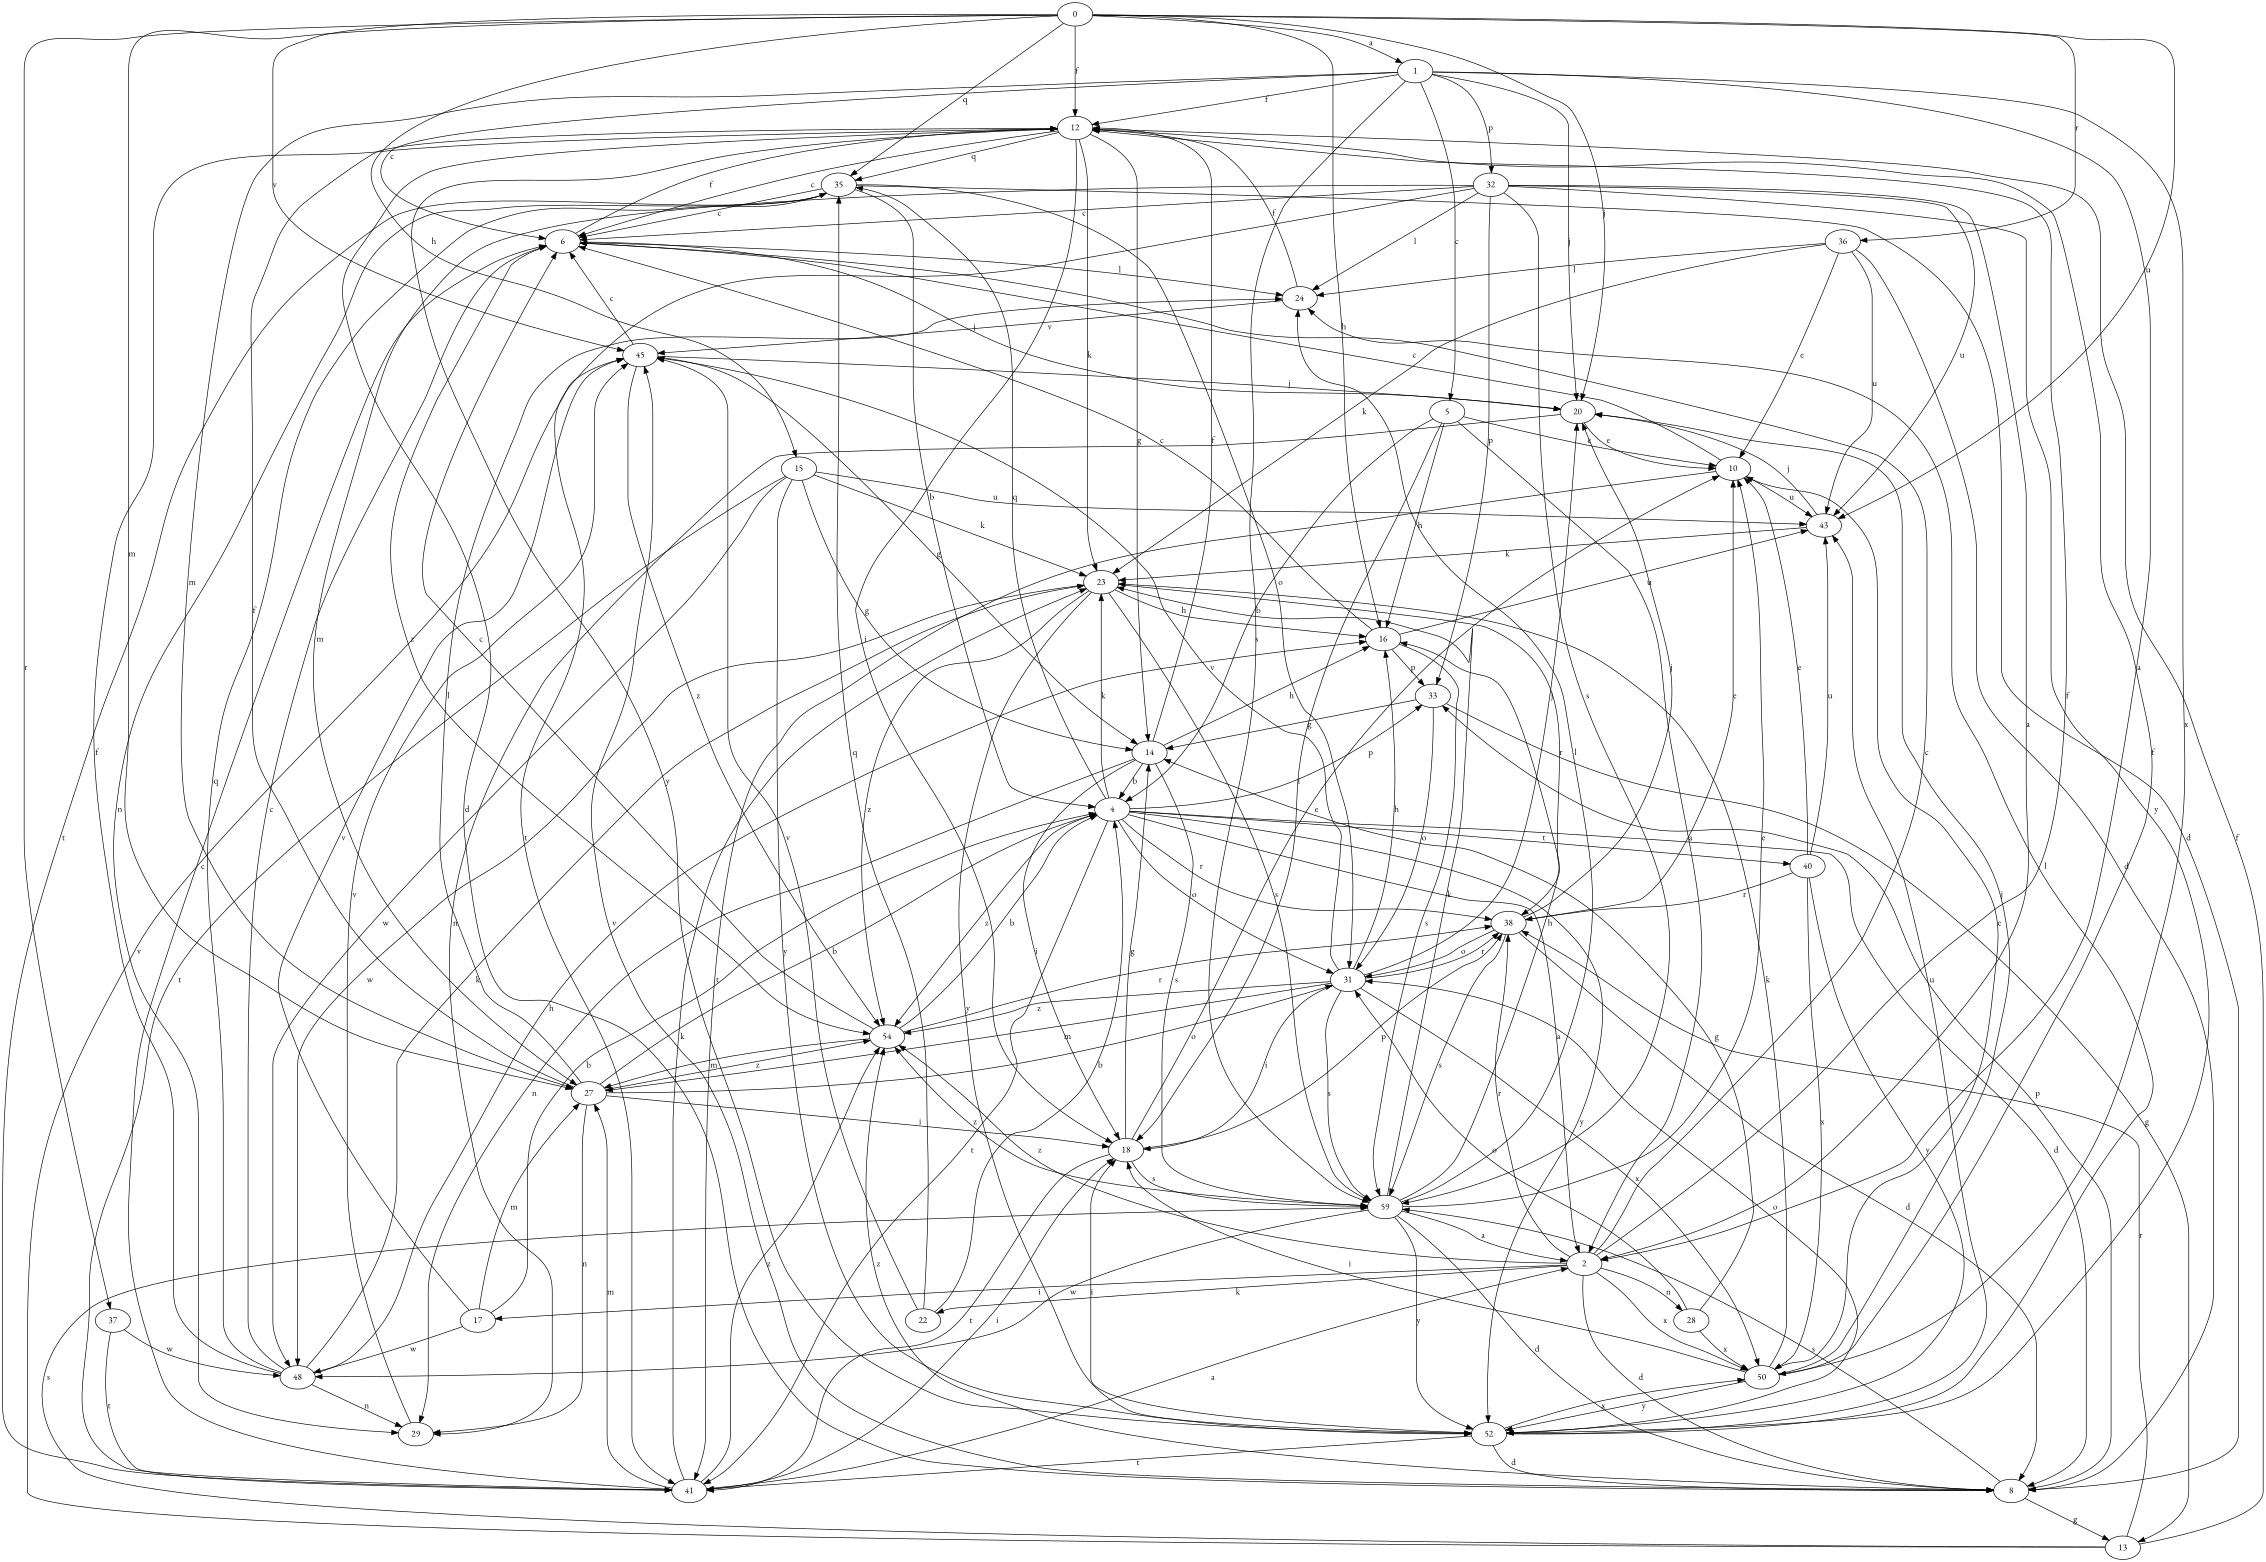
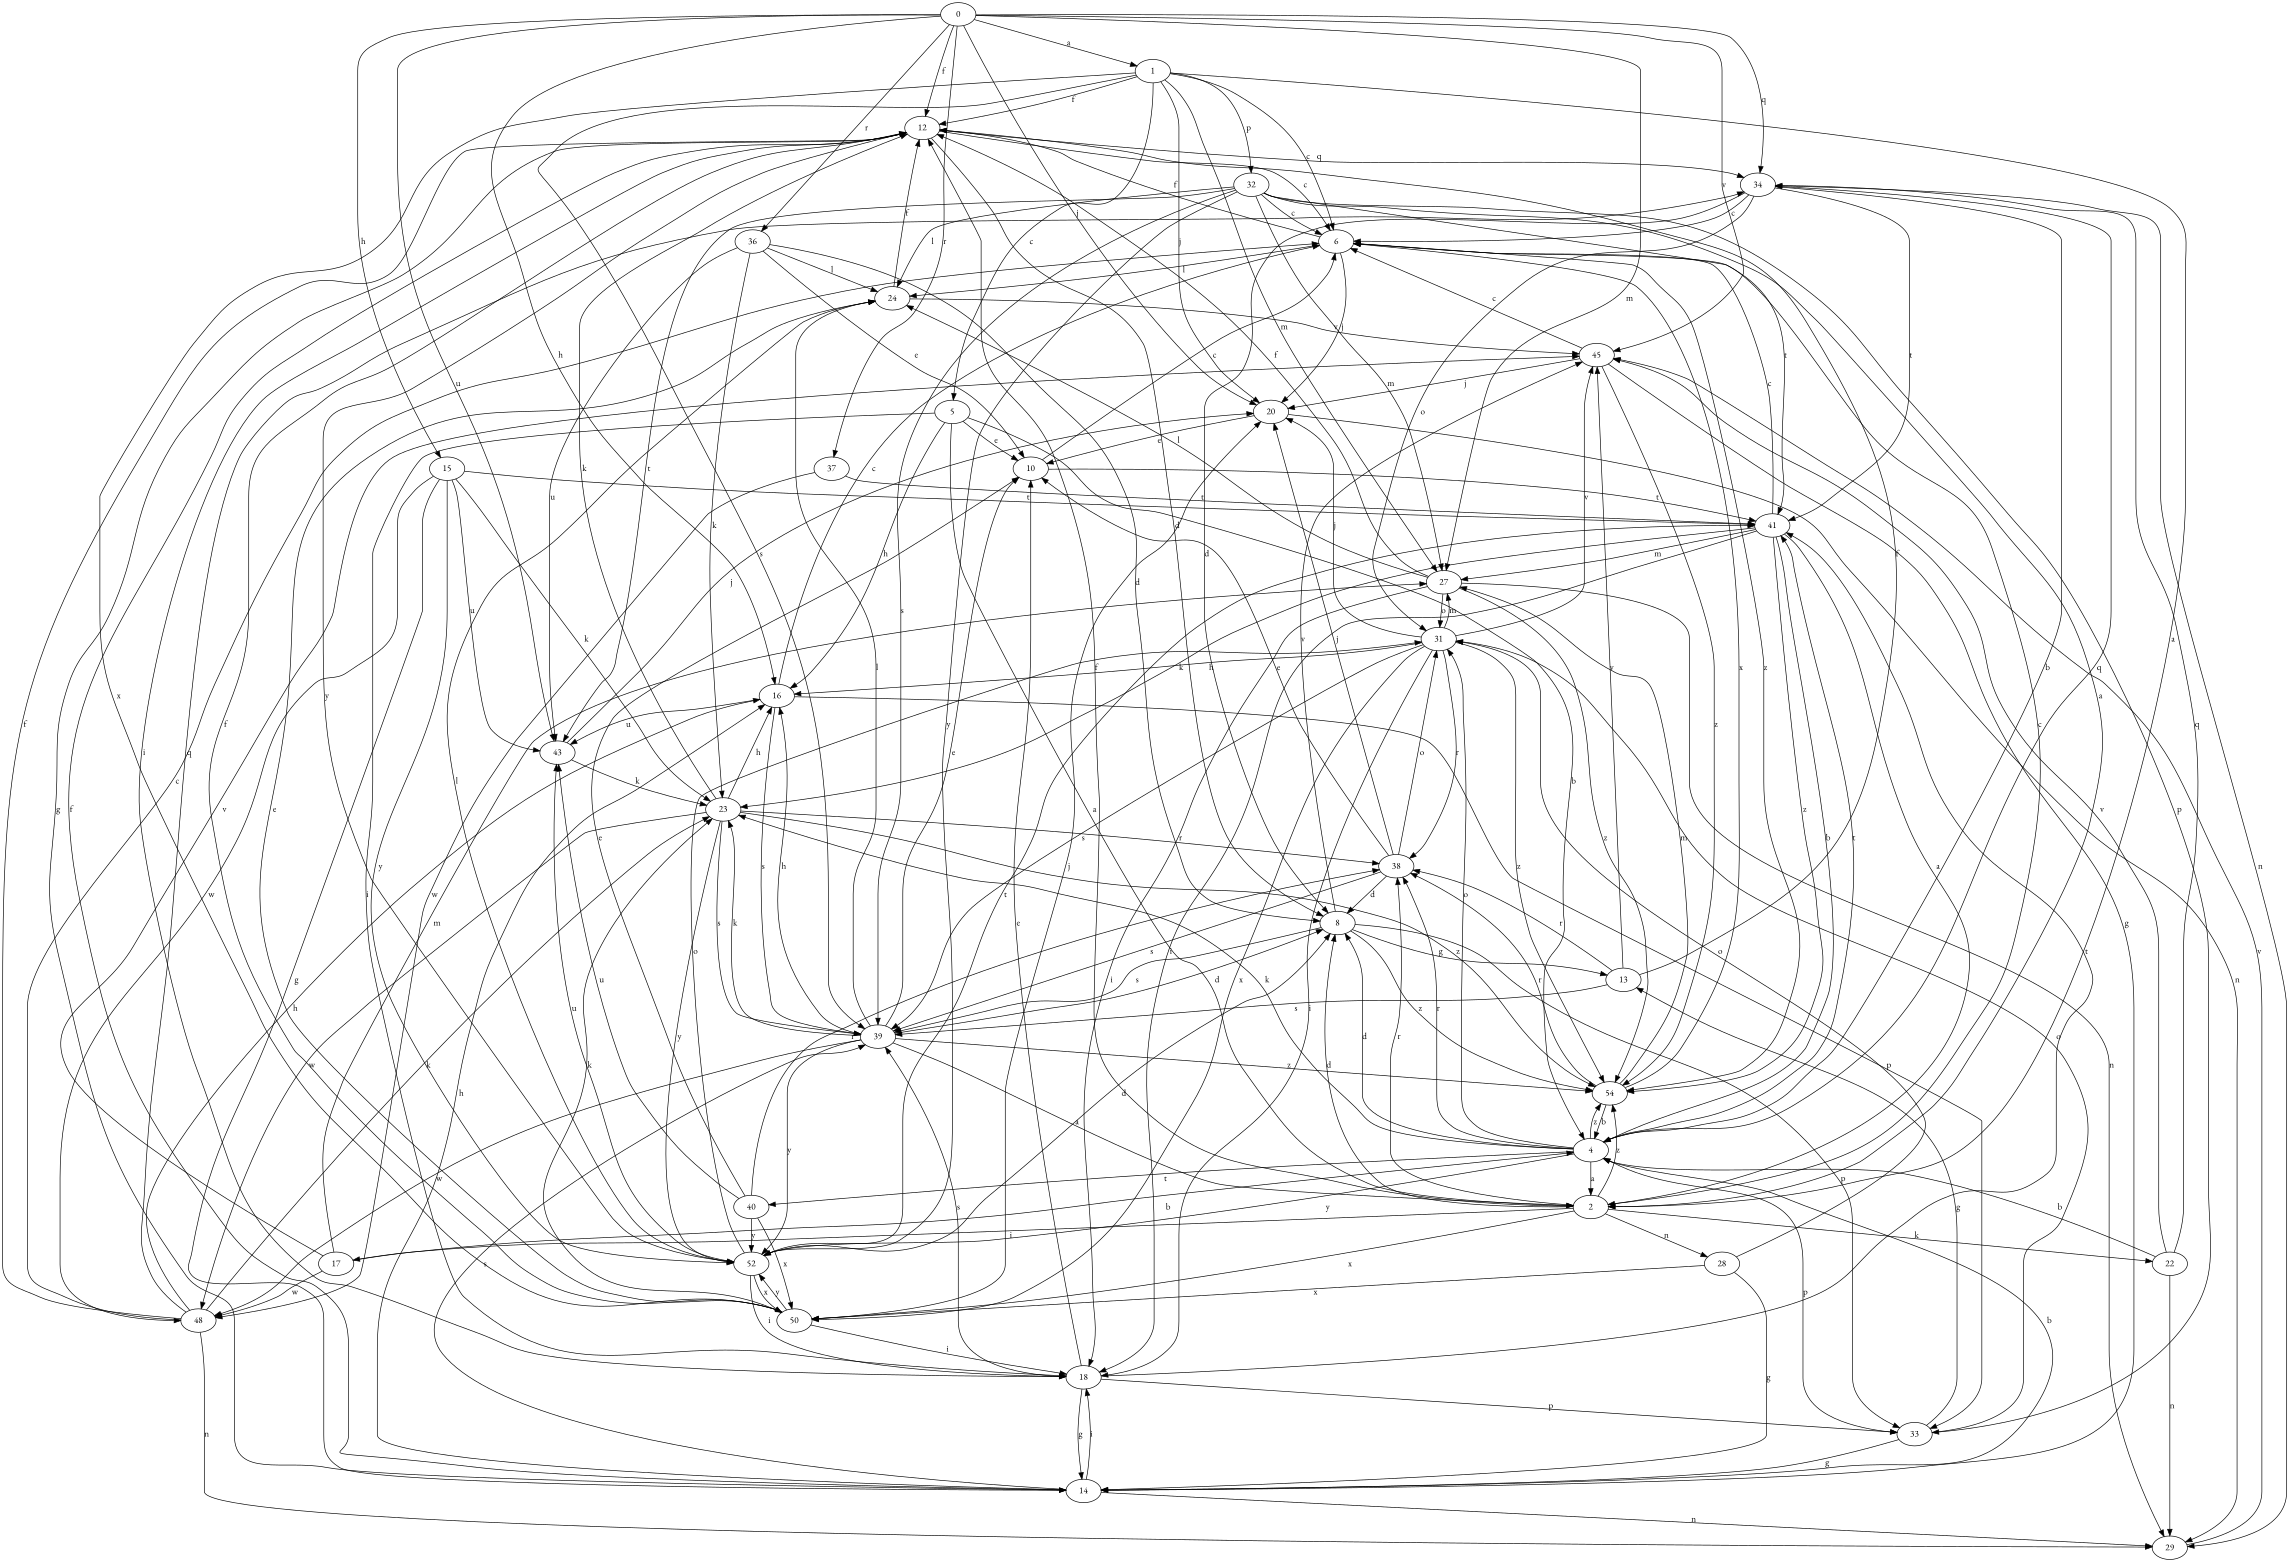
(839, 185) -> (1758, 185)
(1088, 352) -> (580, 388)
(1962, 355) -> (649, 469)
(1777, 494) -> none
(481, 639) -> (1741, 667)
(1998, 938) -> (279, 761)
(841, 942) -> (1832, 902)
(1333, 1067) -> (1496, 1406)
(1385, 1207) -> (878, 1037)
none -> (2170, 1402)
